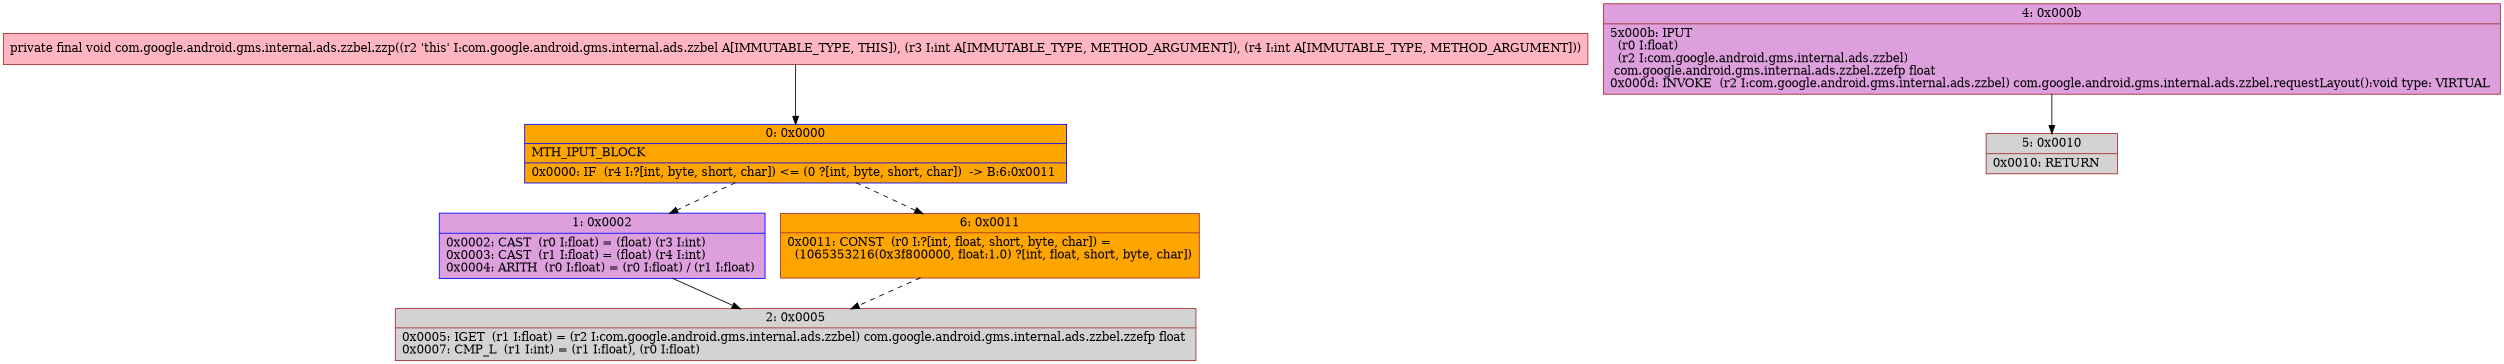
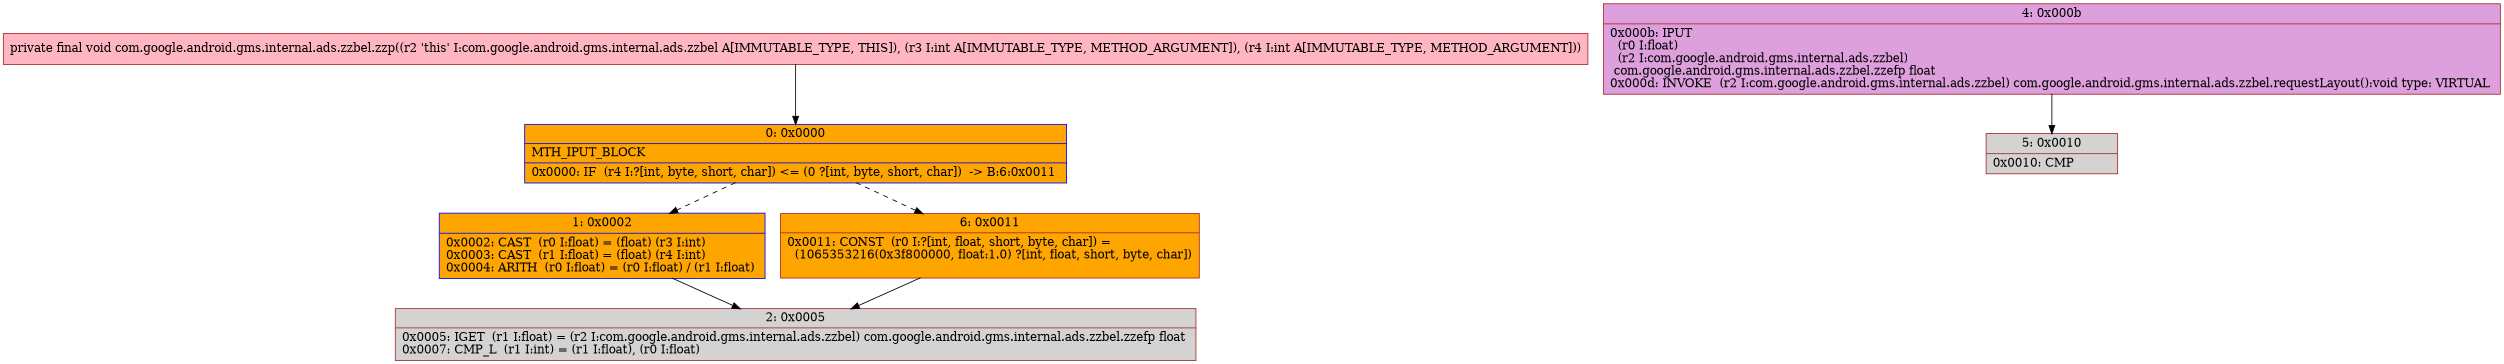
(1655, 34) -> (1655, 34)
(2052, 163) -> (2039, 163)
(602, 246) -> (602, 246)
(890, 292) -> (890, 292)
